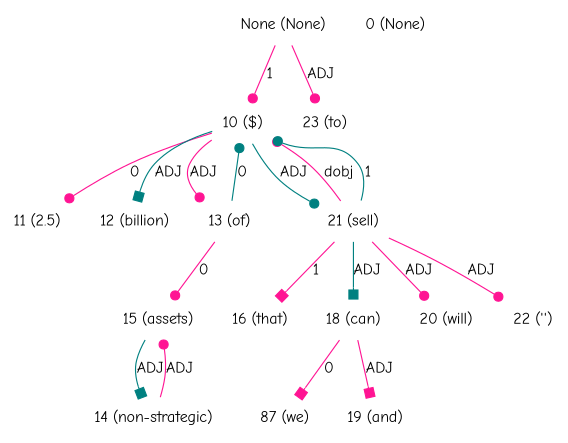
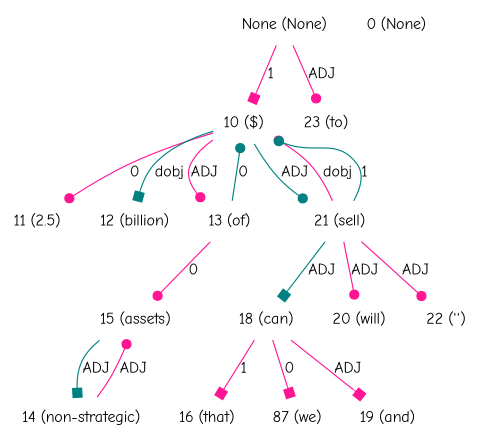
(265, 70) -> (266, 69)
(169, 172) -> (169, 172)
(311, 266) -> (240, 364)
